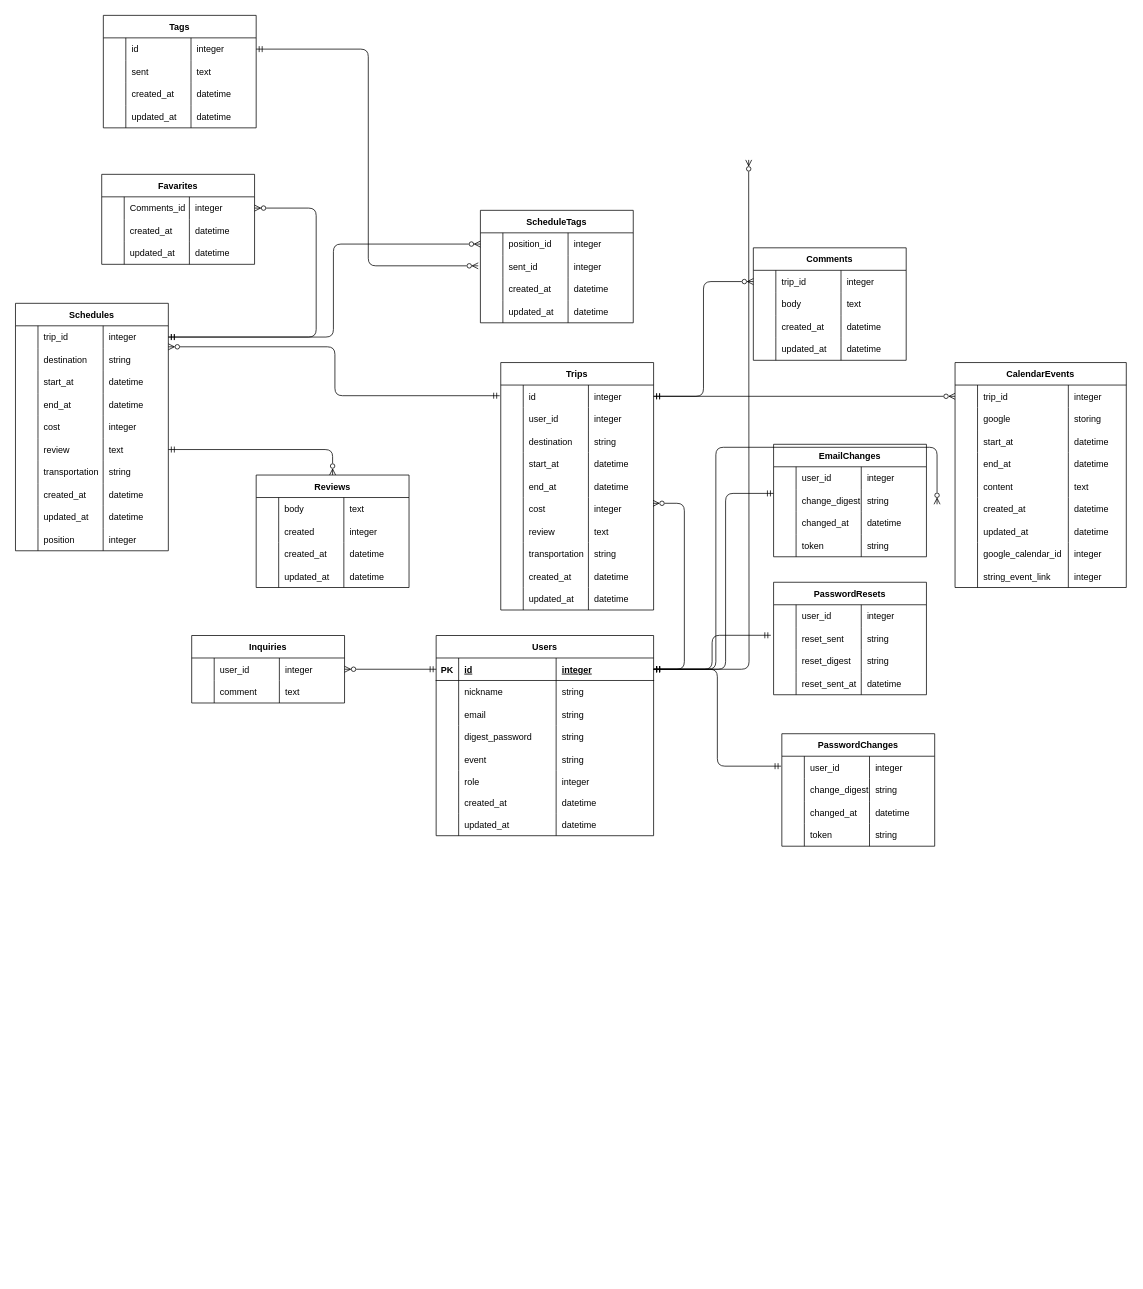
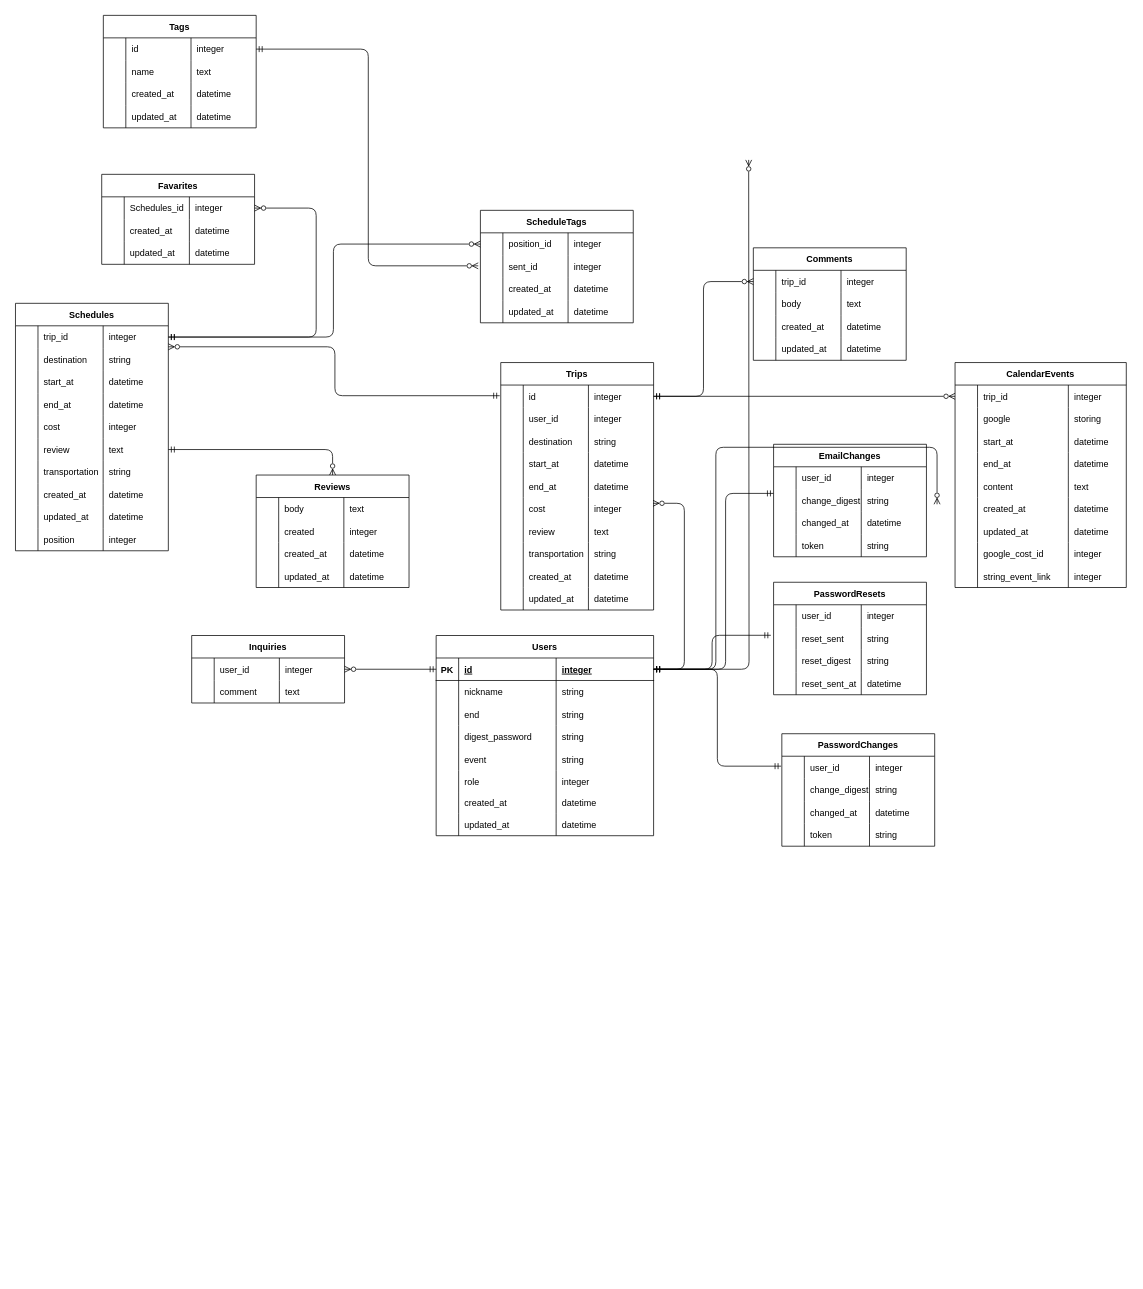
(141, 72) -> (141, 72)
(156, 209) -> (158, 209)
(1025, 554) -> (1016, 554)
(475, 715) -> (472, 715)
